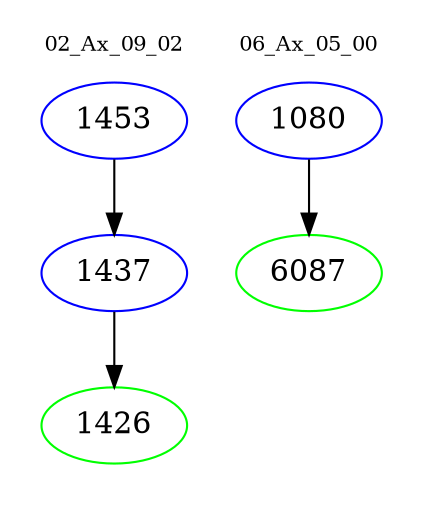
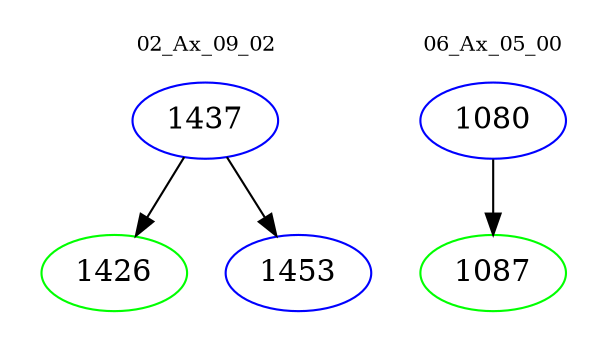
(114, 186) -> (246, 187)
(309, 273) -> (493, 273)
